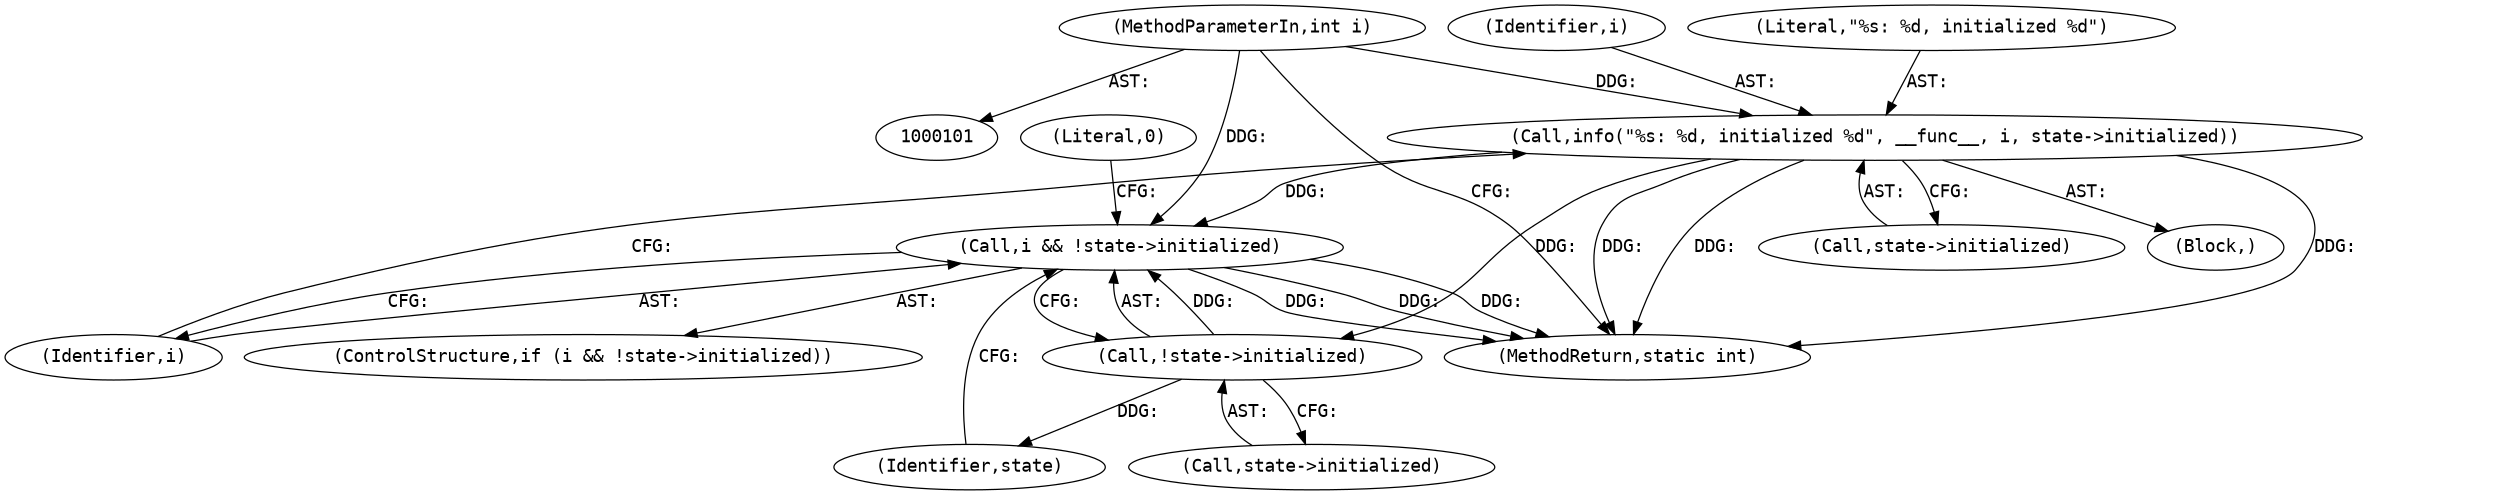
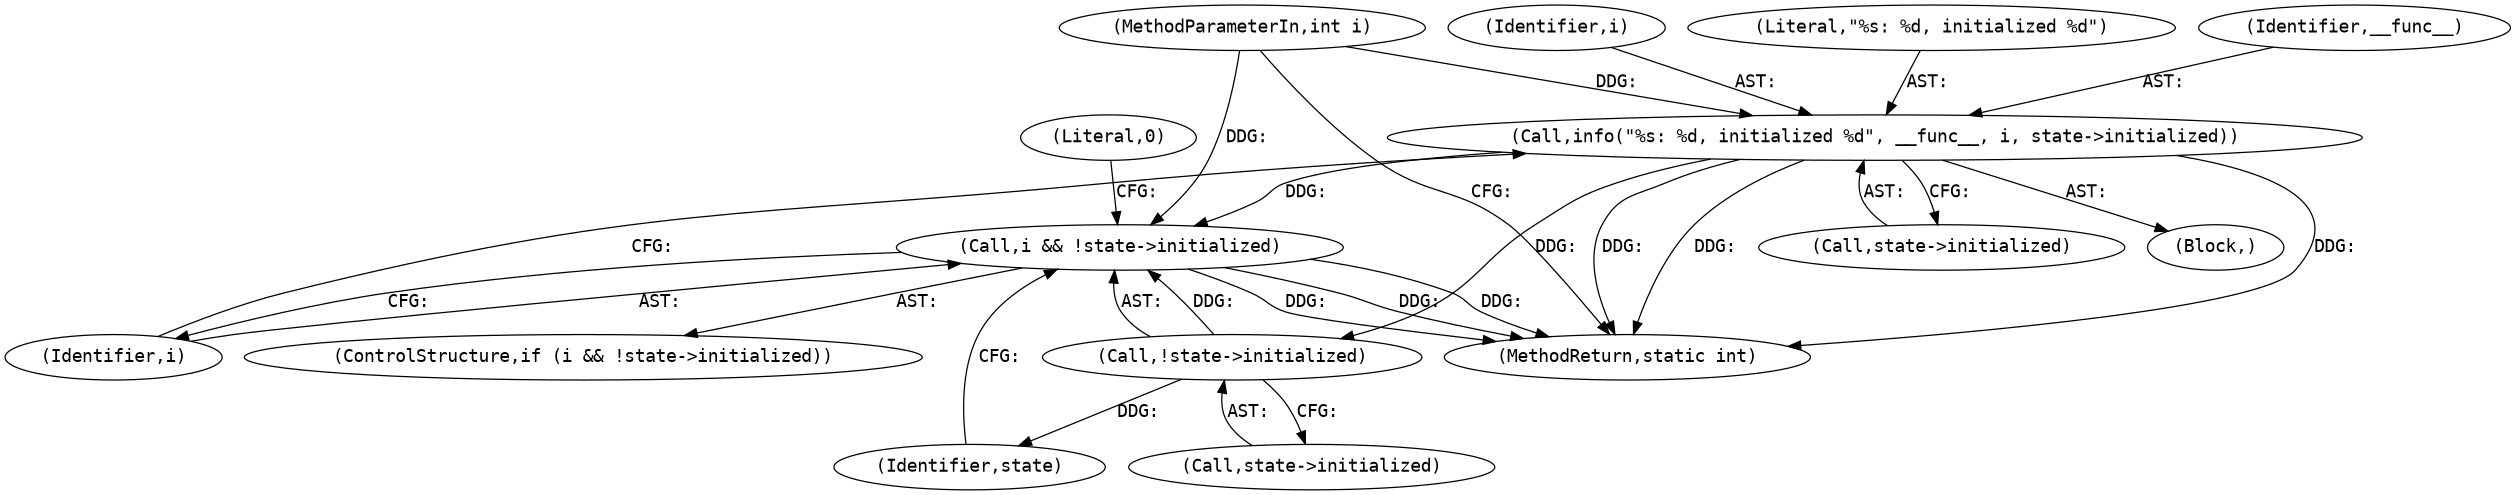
none -> (2355, 28)
(937, 138) -> none
(1041, 314) -> none
